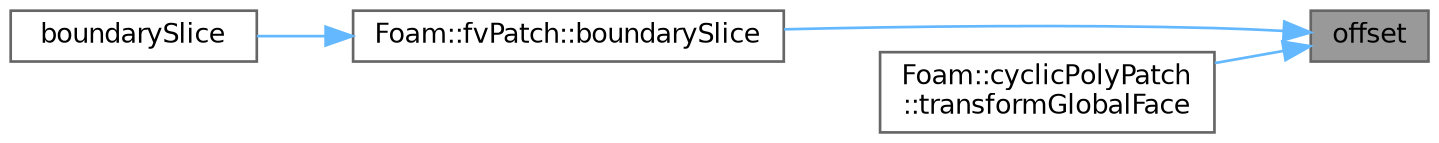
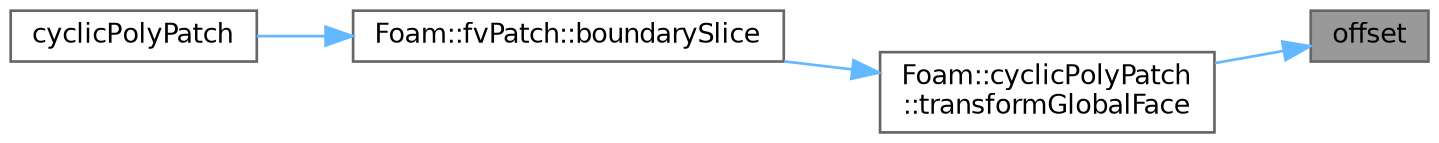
(1034, 26) -> (818, 65)
(134, 36) -> (134, 36)
